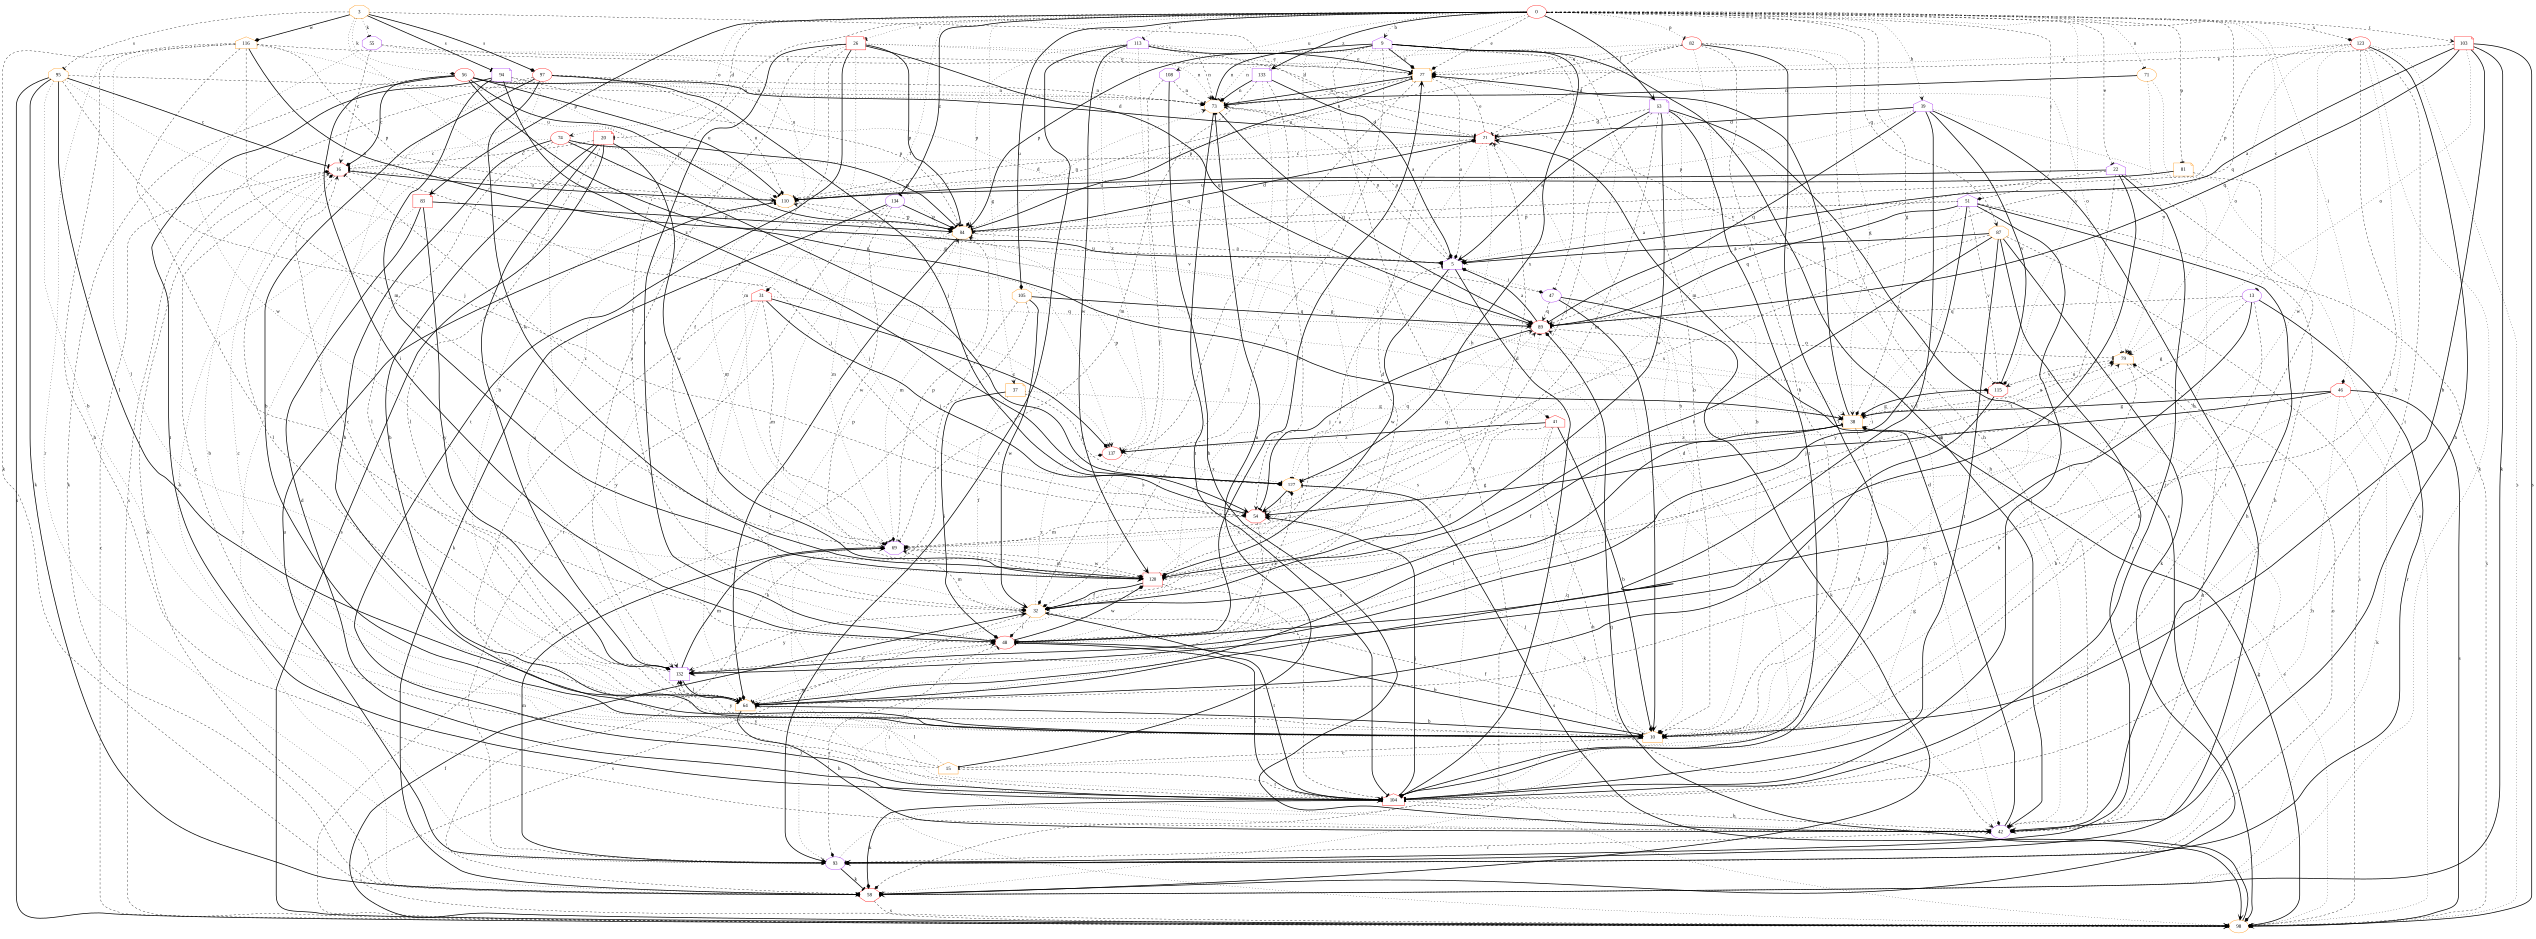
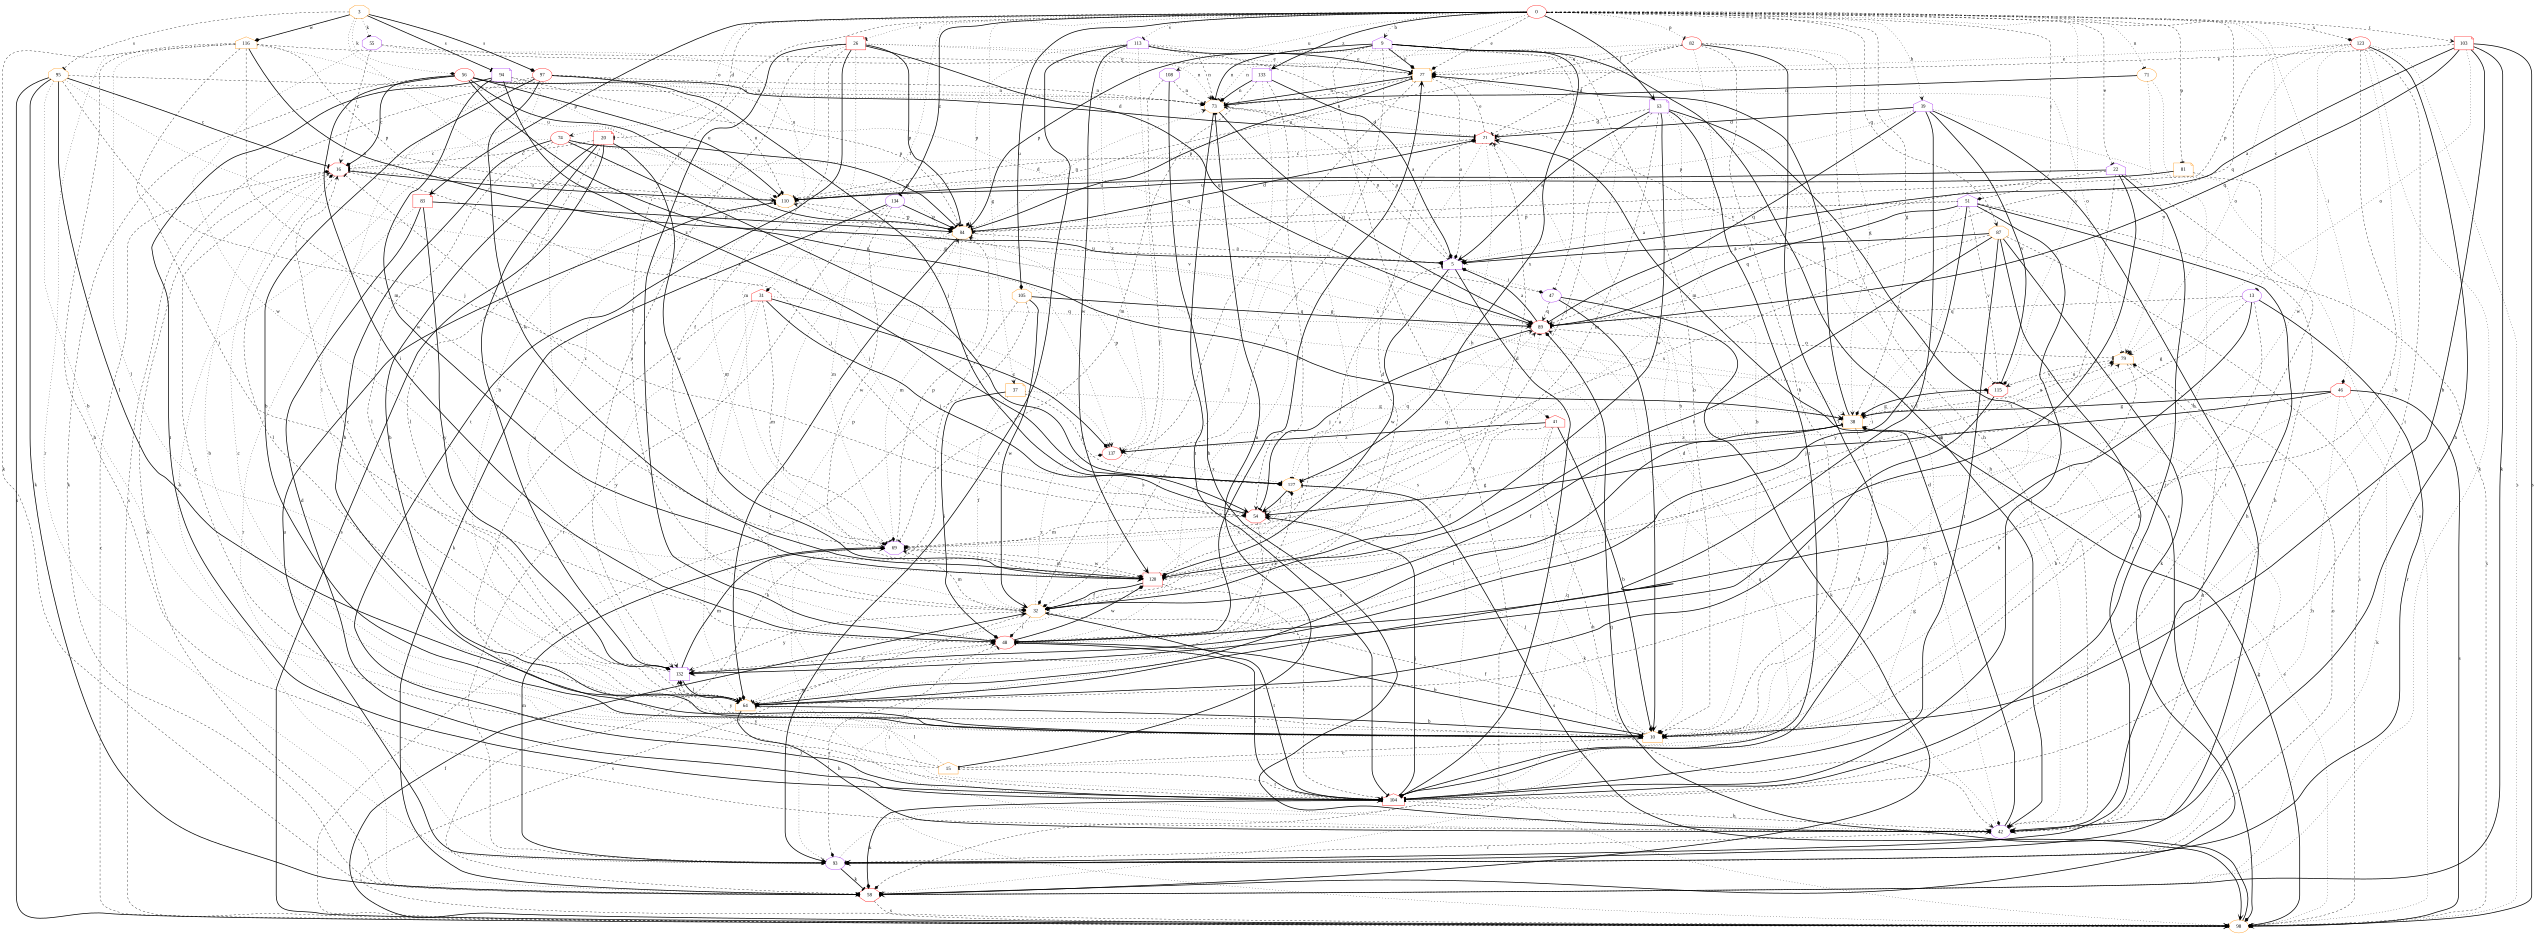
(877, 23) -> none
